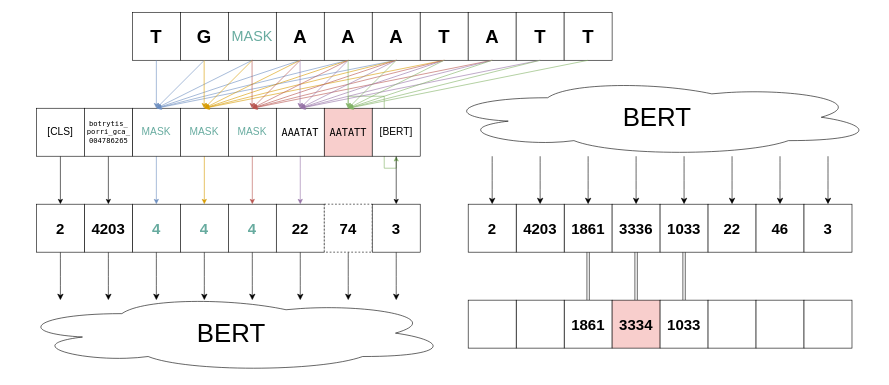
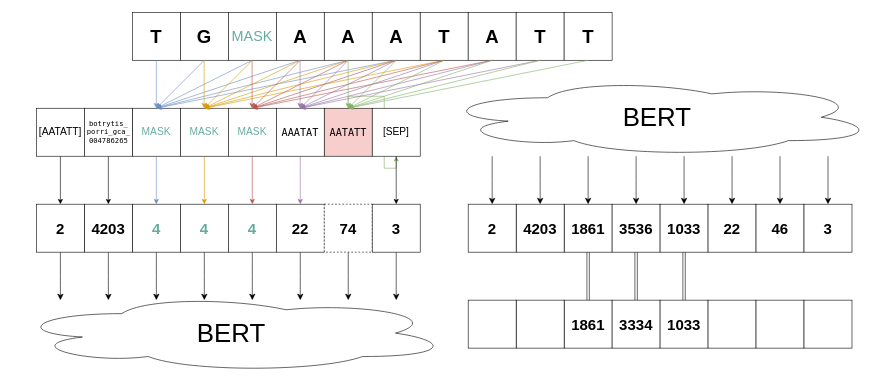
(60, 132) -> (60, 132)
(396, 132) -> (396, 132)
(636, 228) -> (636, 228)
(636, 324) -> (636, 324)
